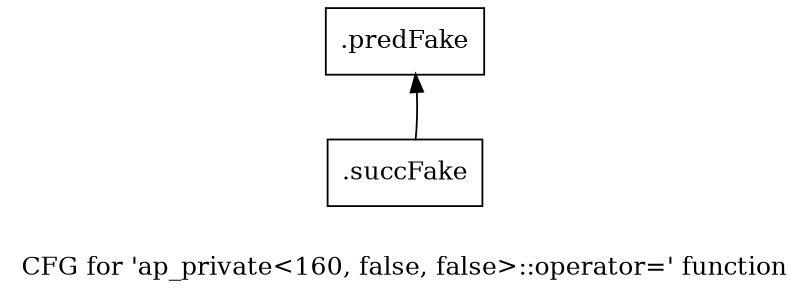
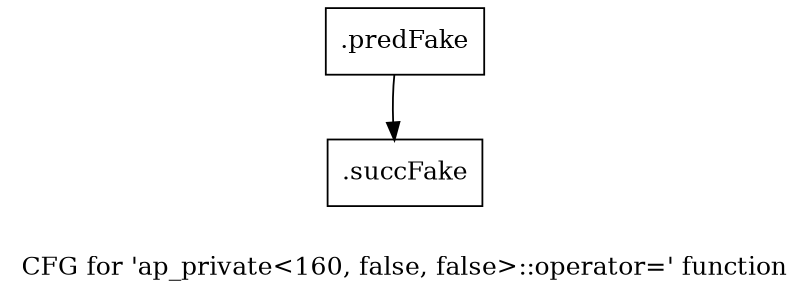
(417, 116) -> (393, 98)
